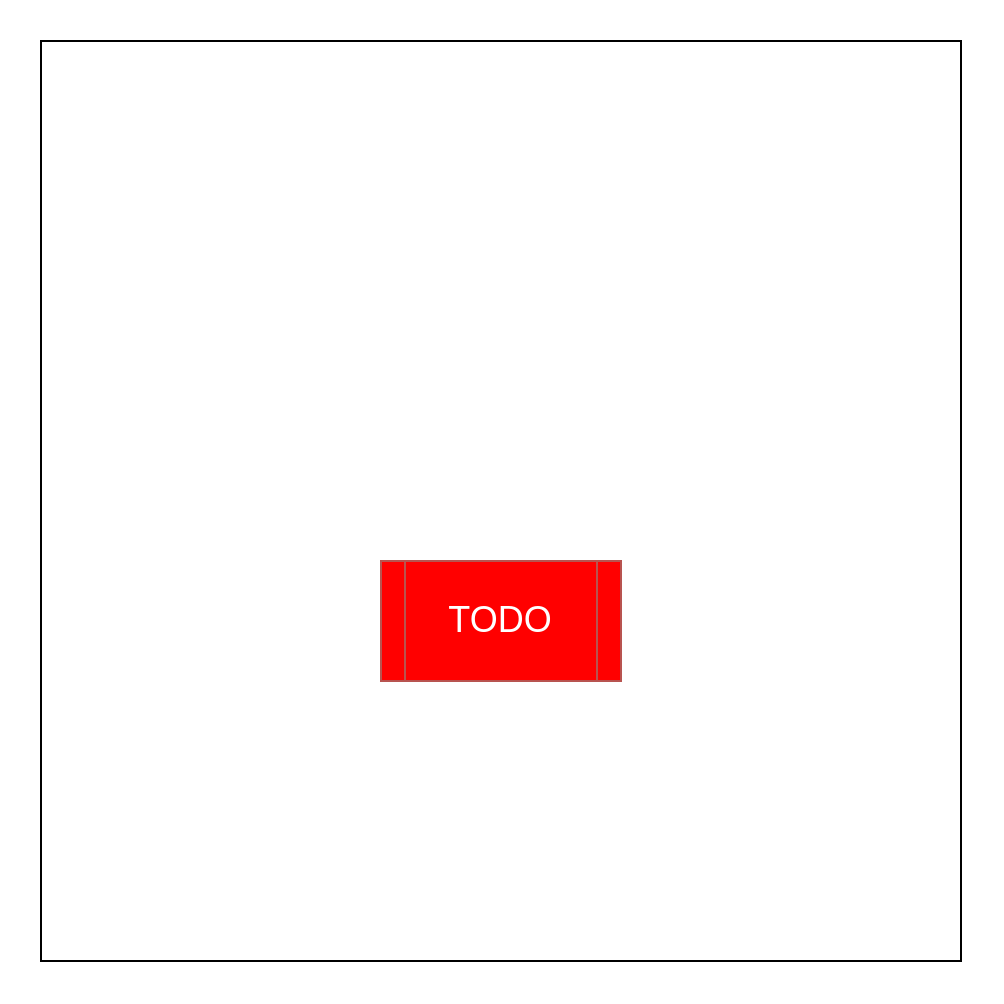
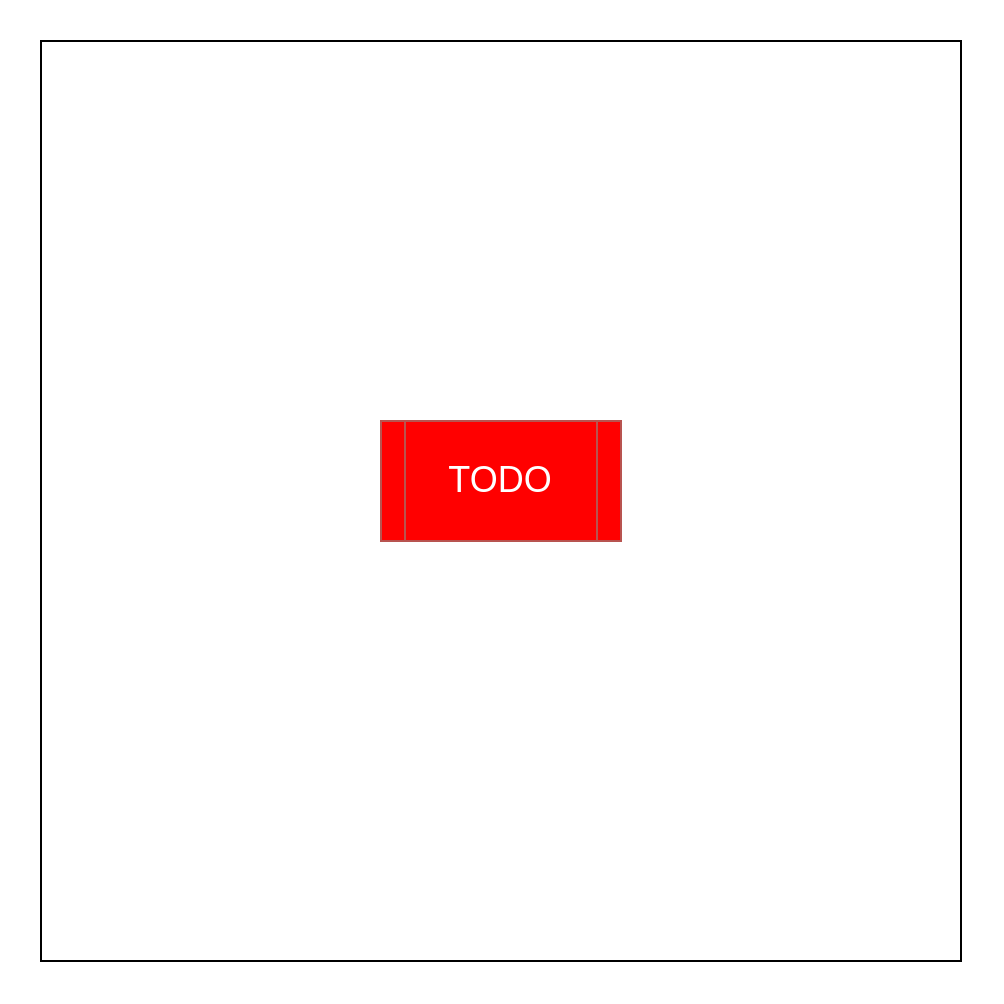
(501, 621) -> (501, 481)
